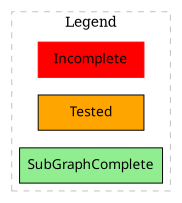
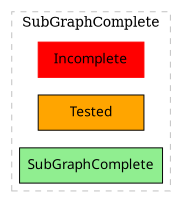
(91, 23) -> (91, 23)
